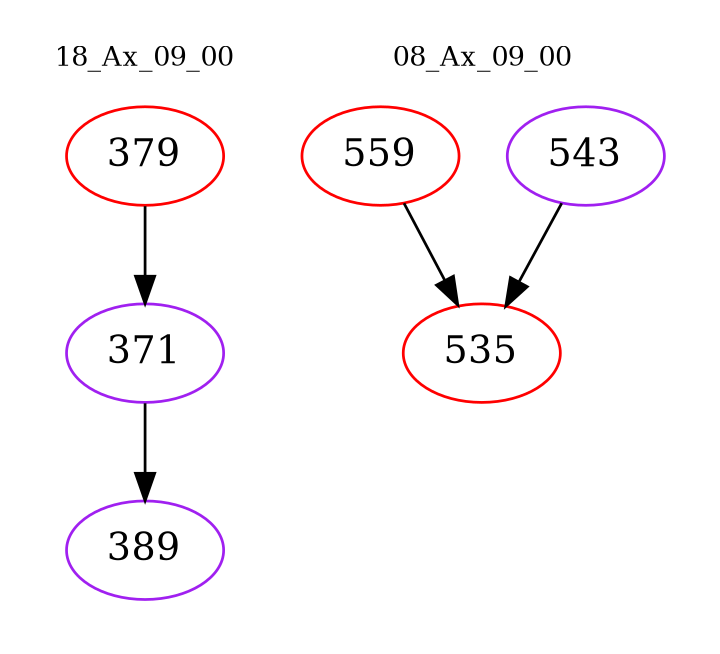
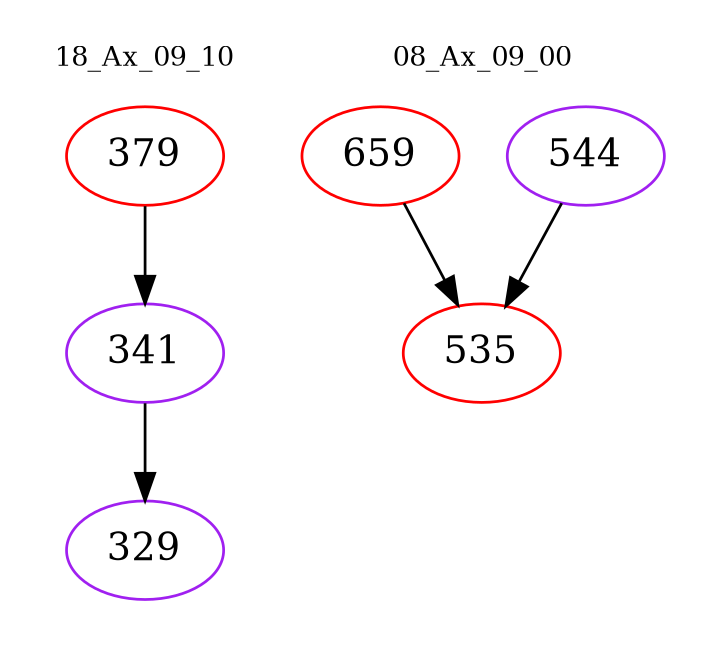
(145, 59) -> (145, 59)
(381, 156) -> (381, 156)
(586, 156) -> (586, 156)
(145, 353) -> (145, 353)
(145, 550) -> (145, 550)
